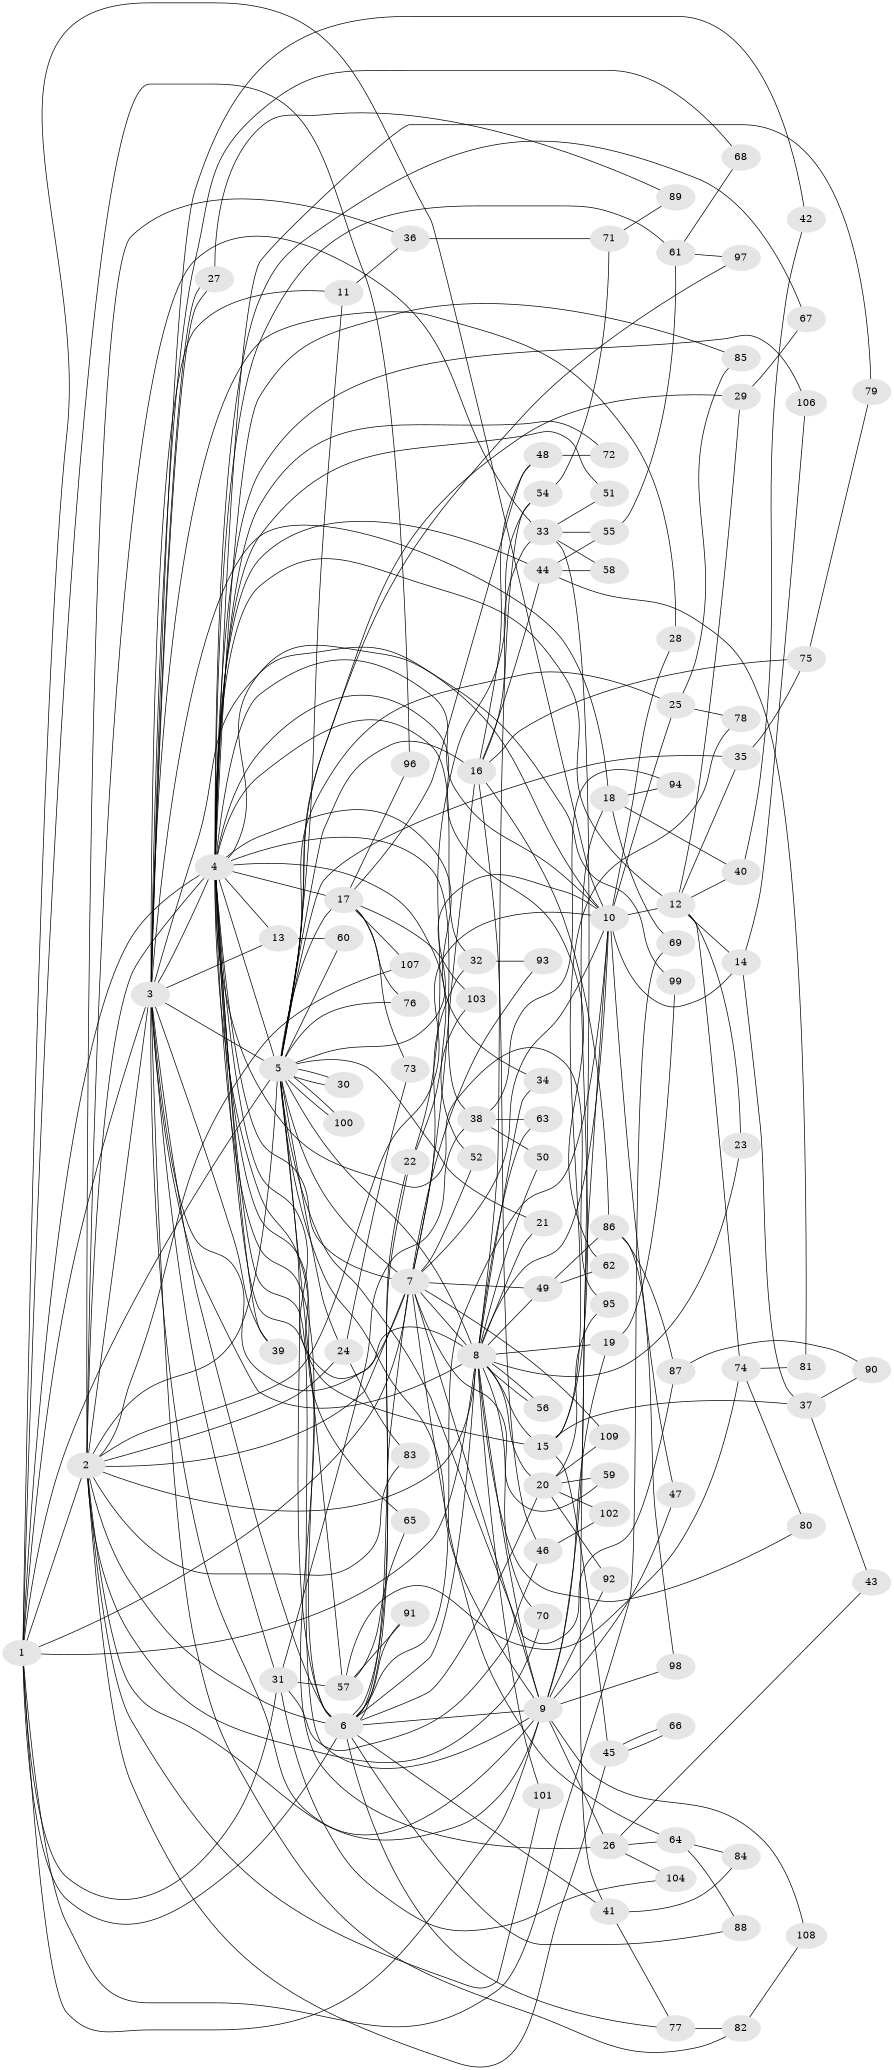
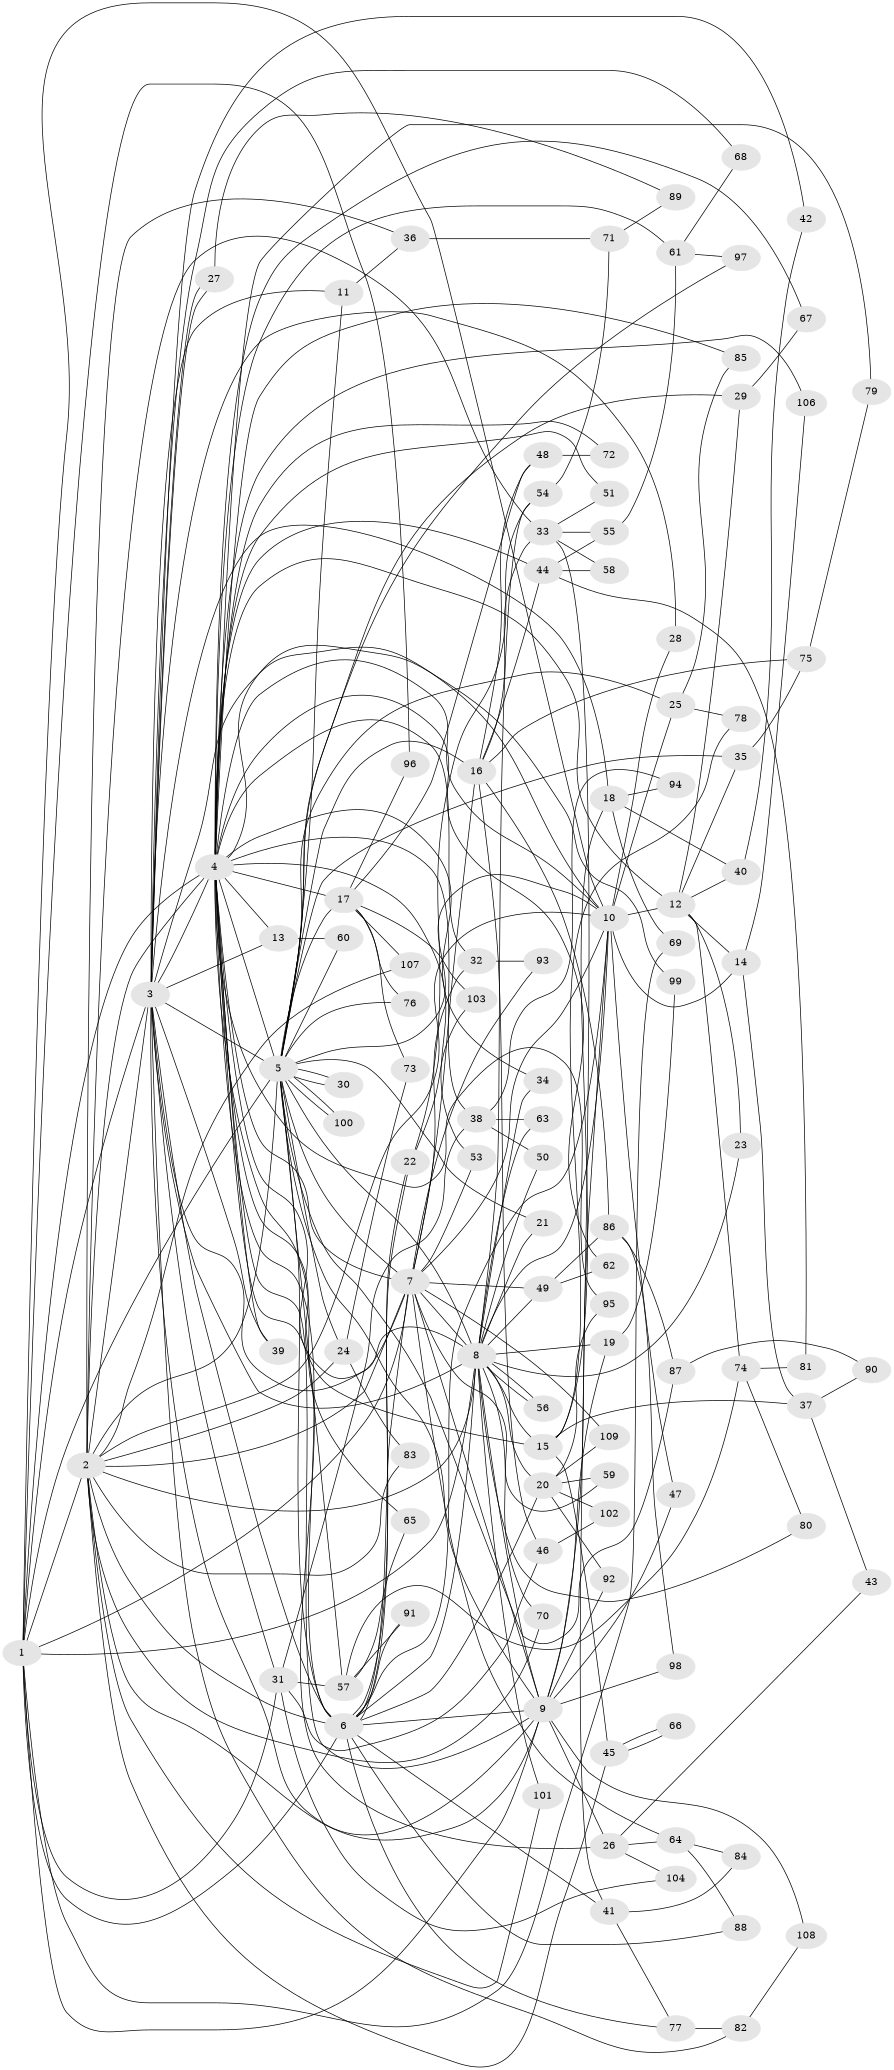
(477, 1158) -> (477, 1158)
